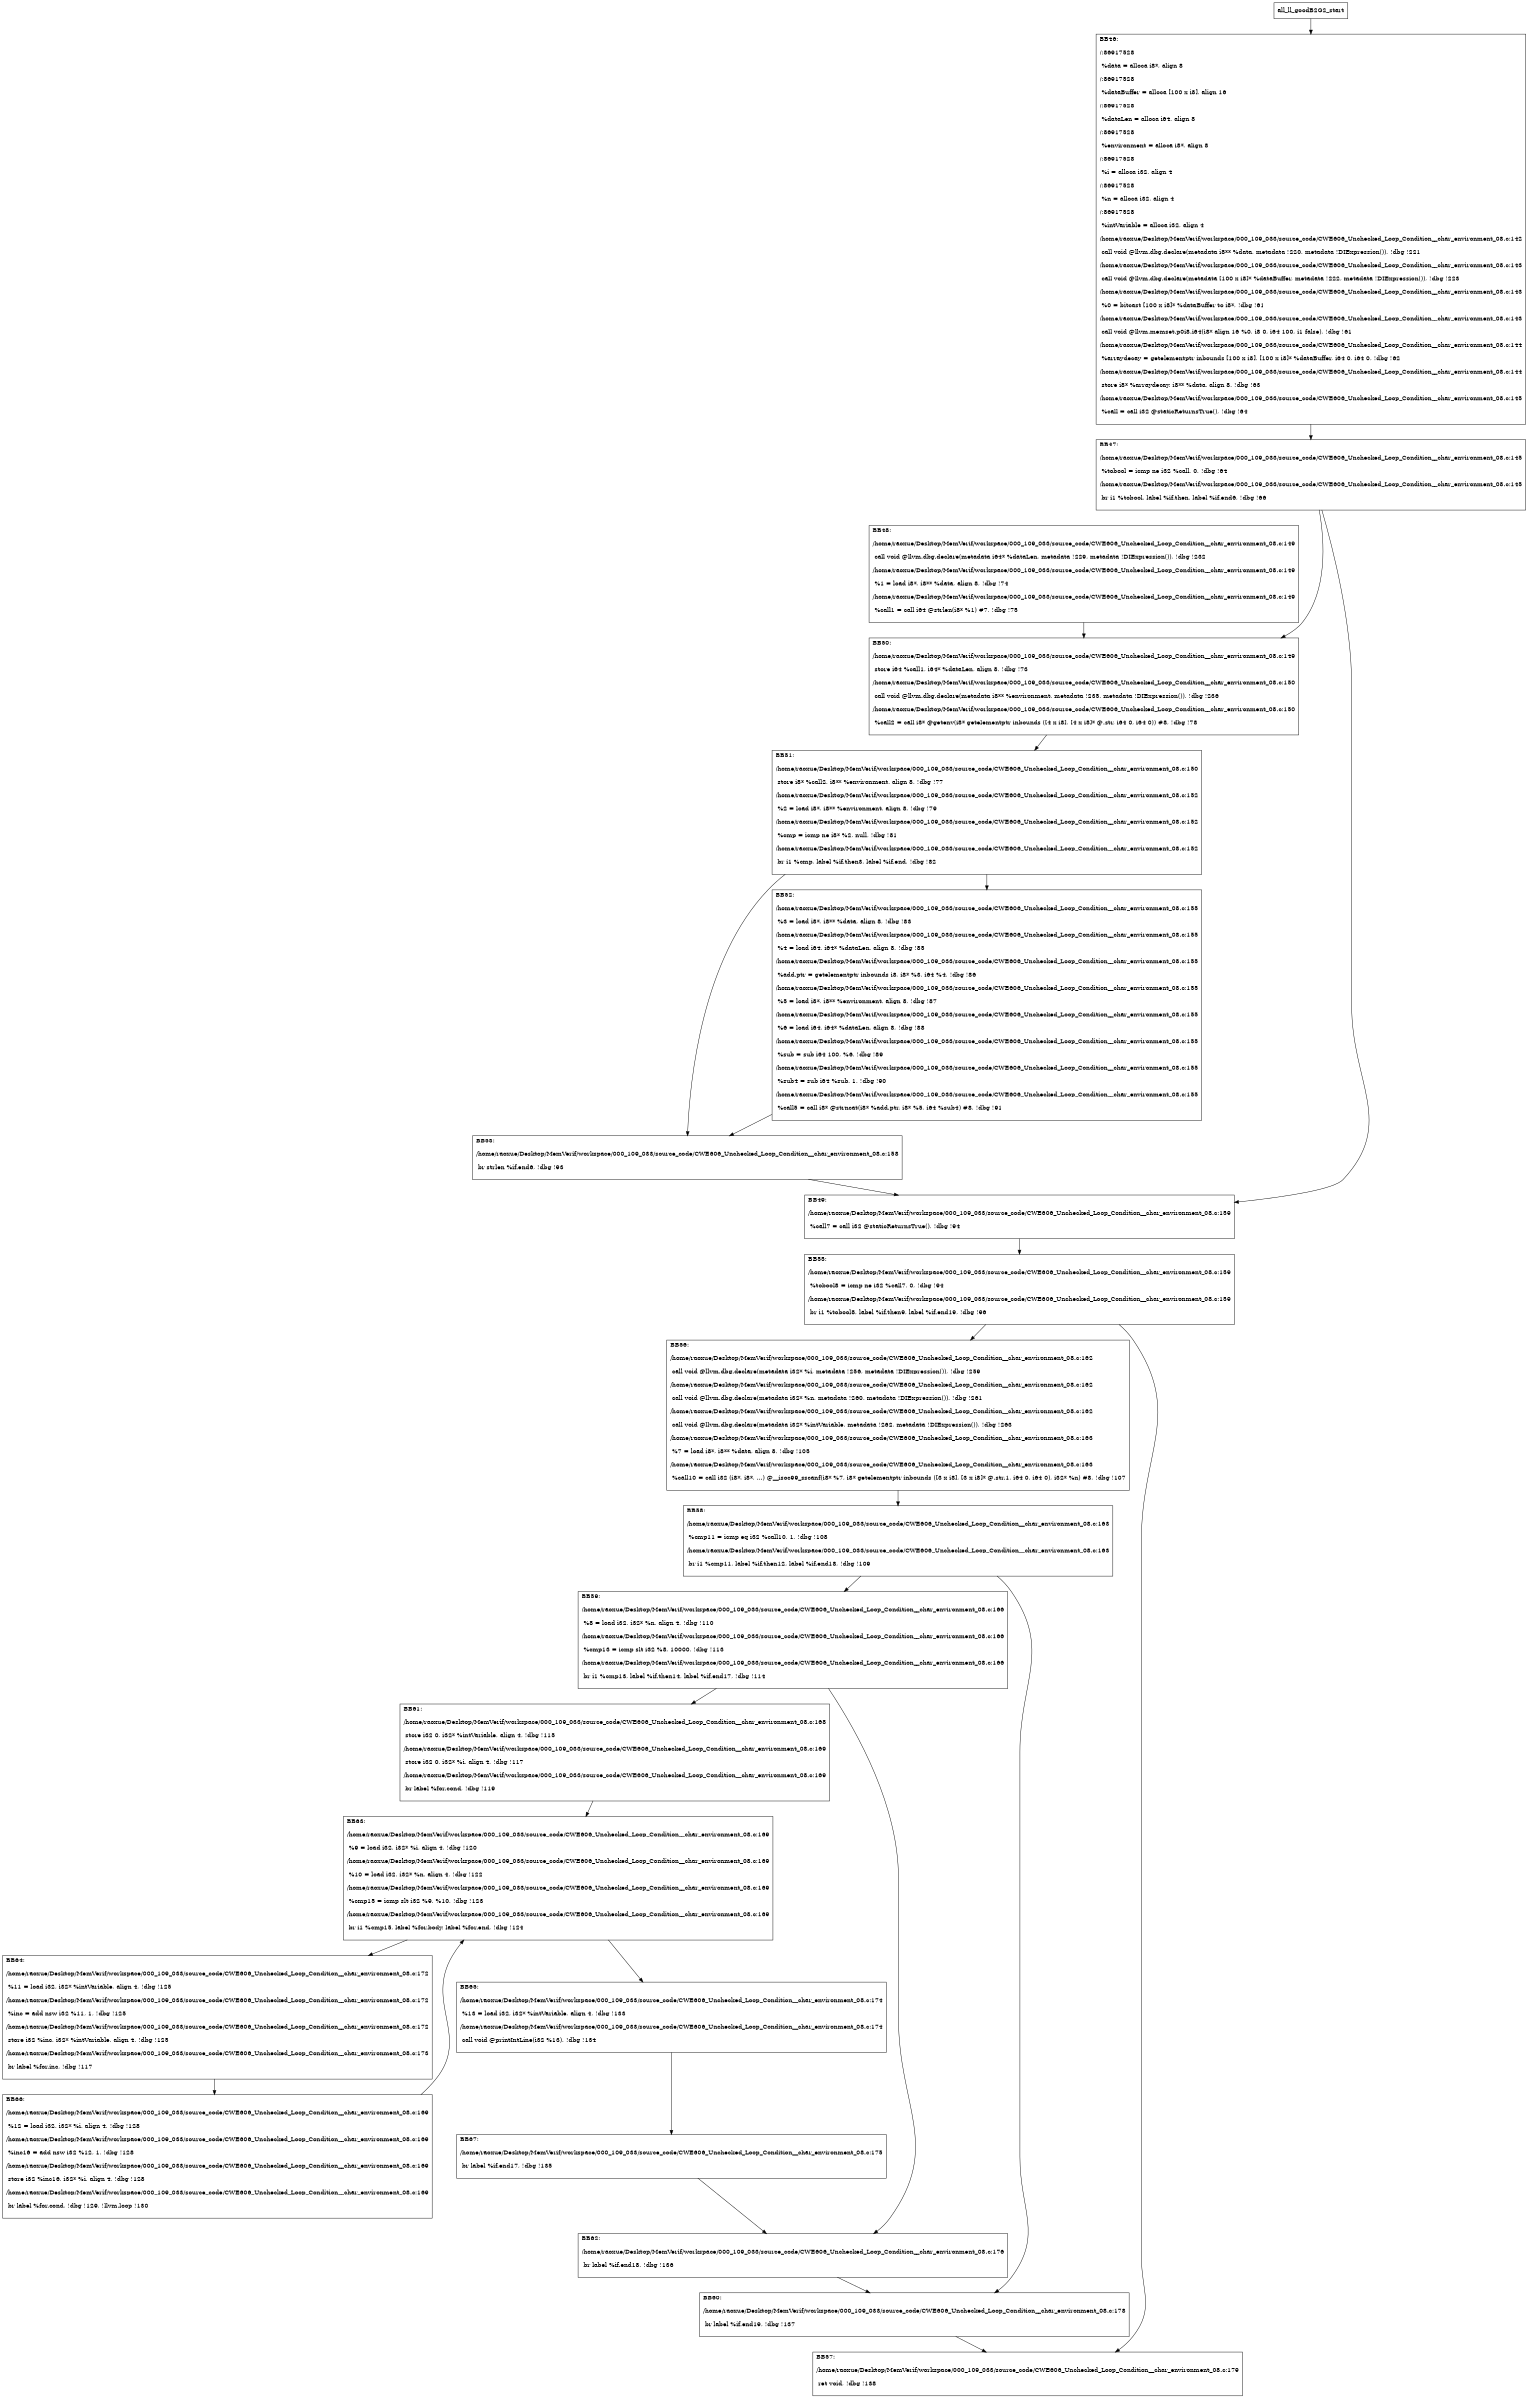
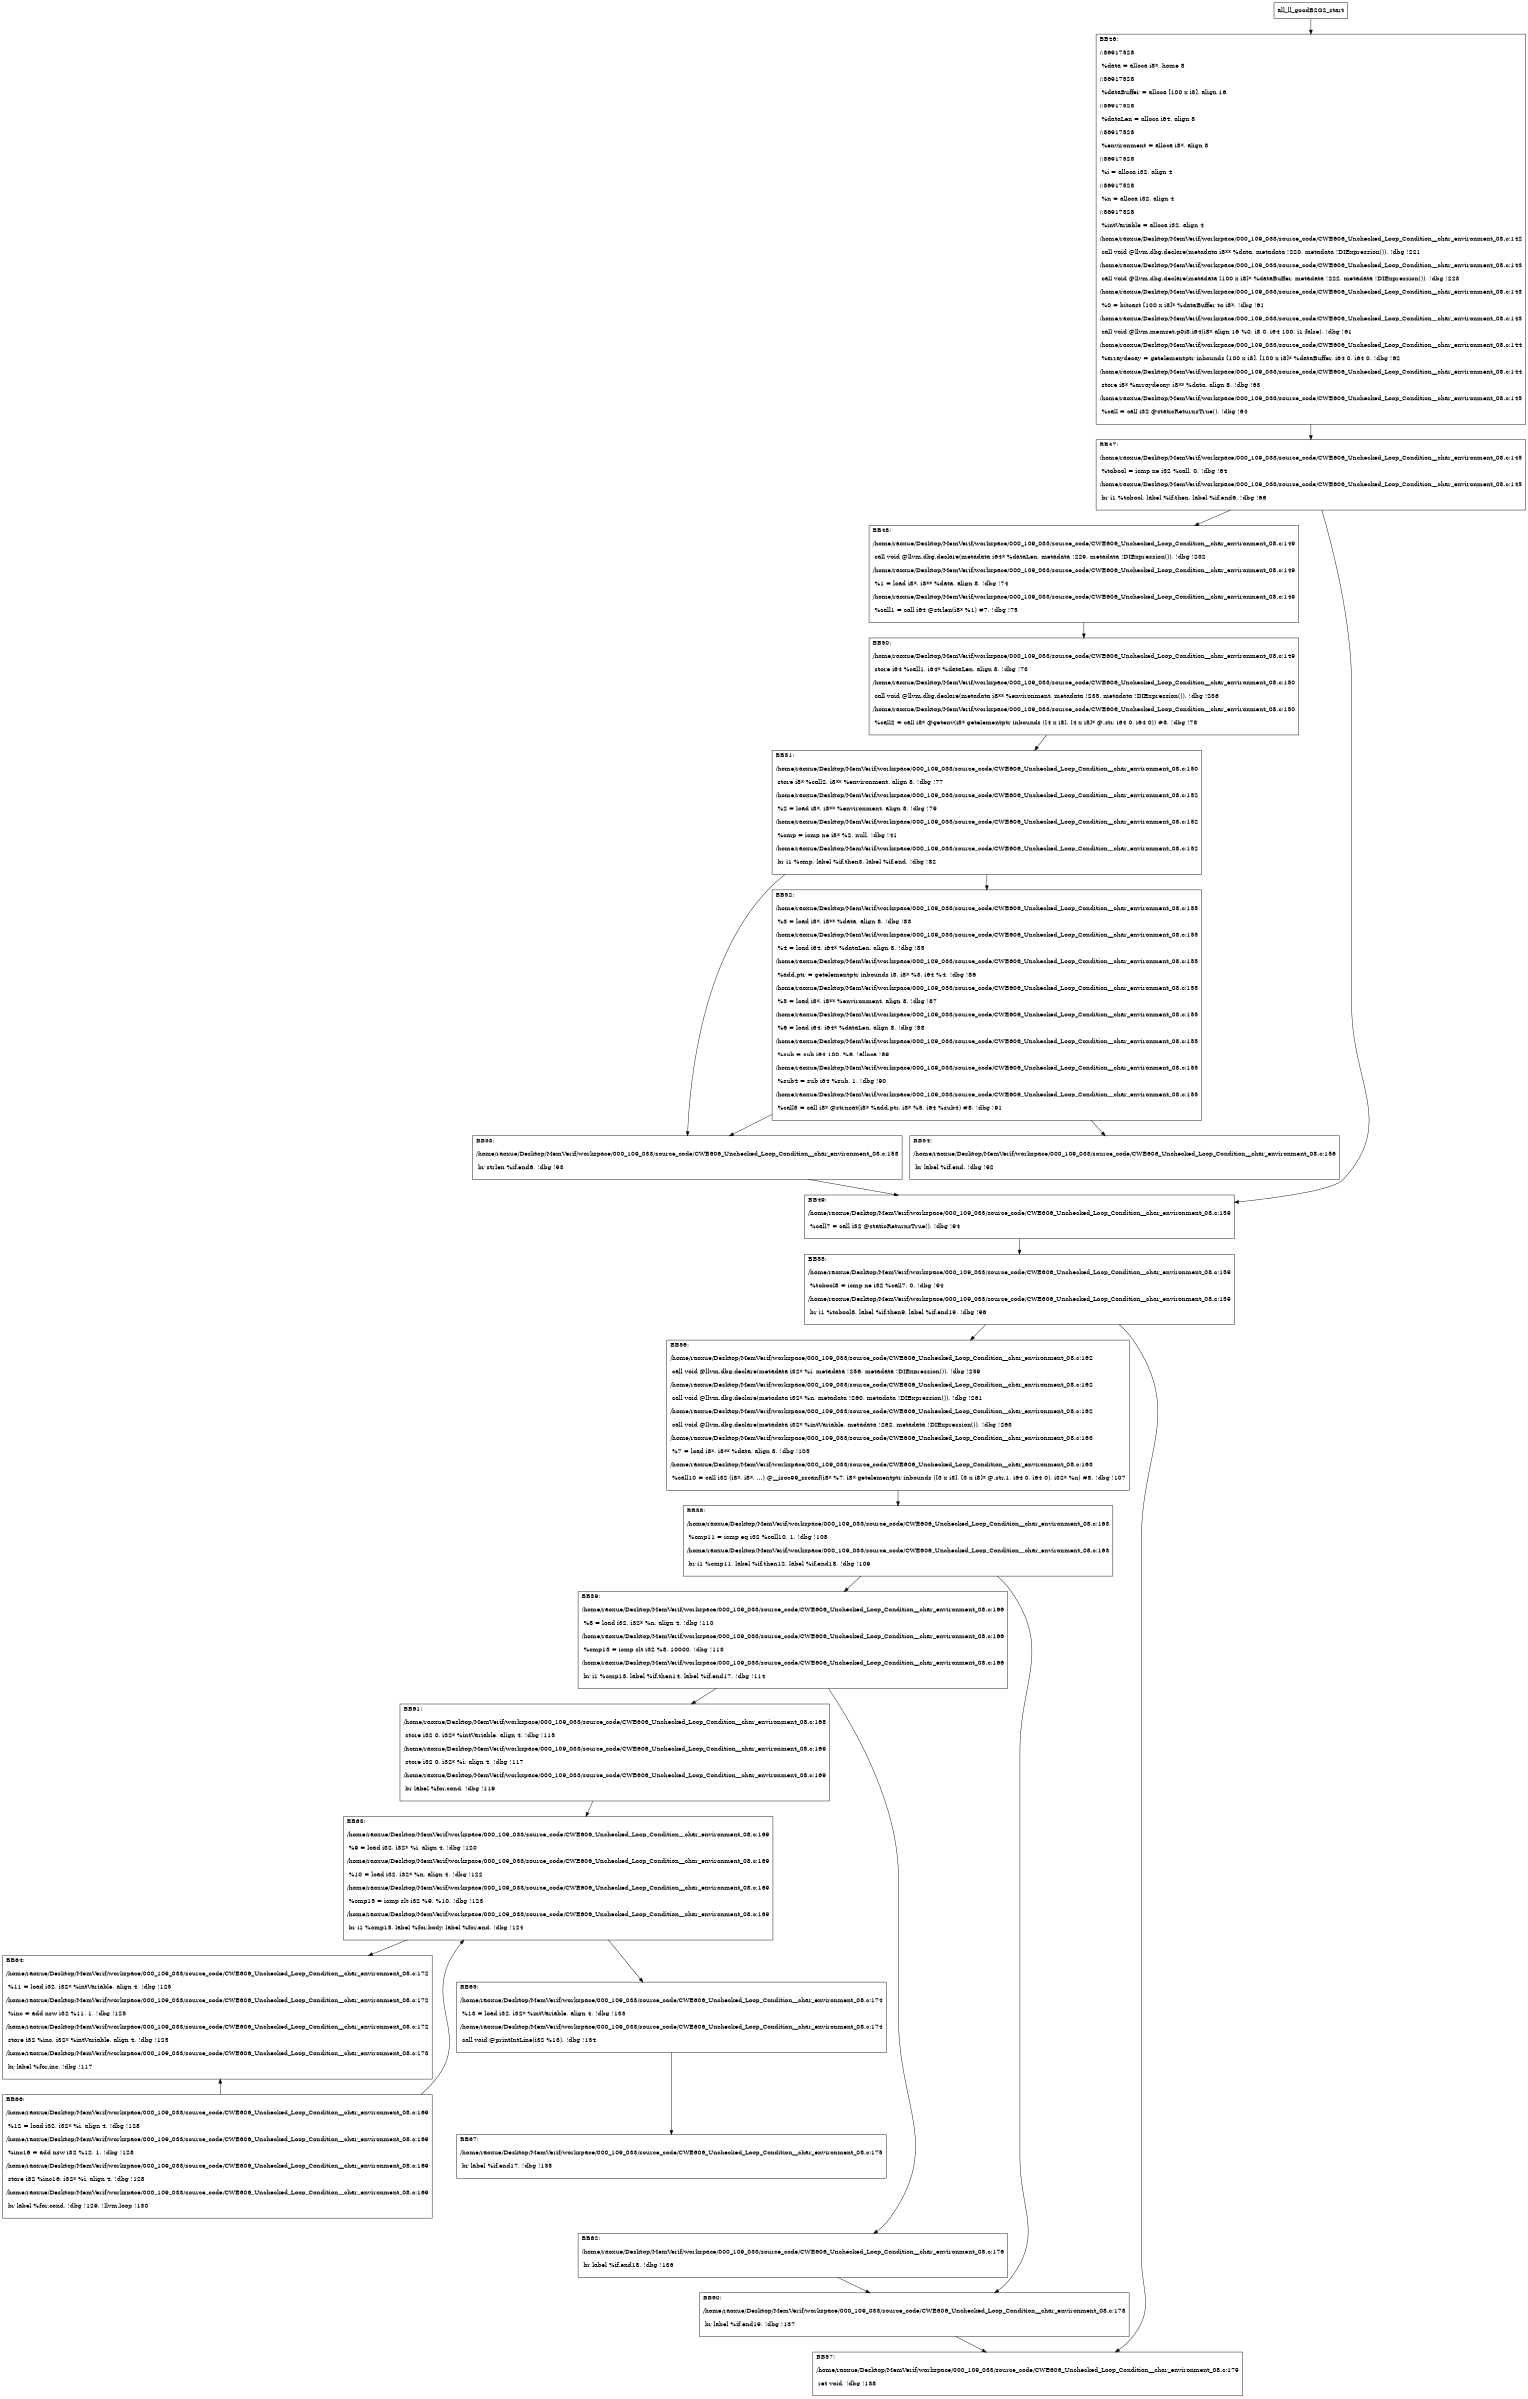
(1141, 66) -> (1142, 66)
(1321, 579) -> (1215, 517)
(836, 835) -> (836, 835)
(829, 1055) -> (832, 1055)
none -> (1125, 1158)
(214, 2085) -> (220, 2089)
(730, 2205) -> none
